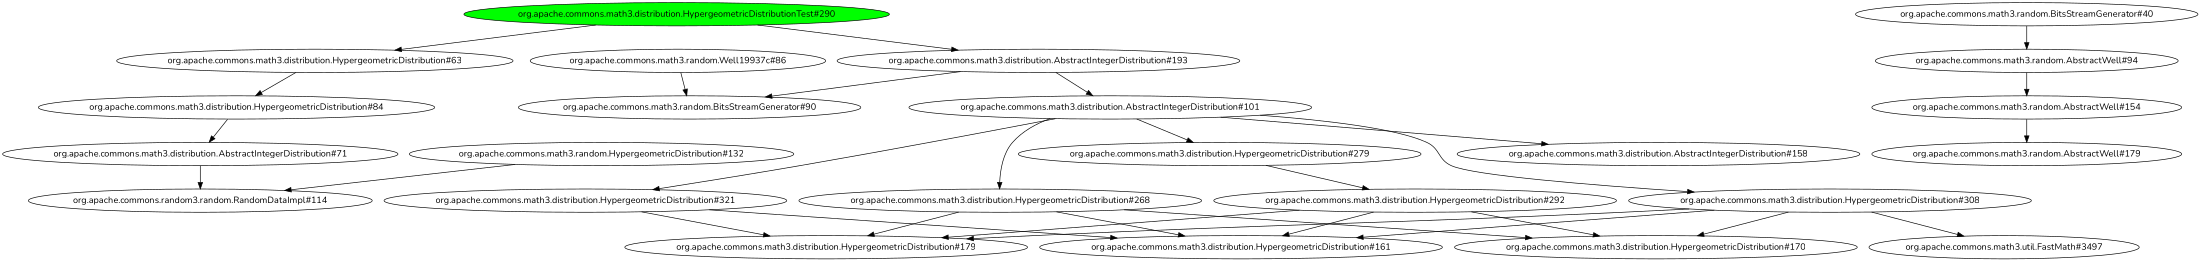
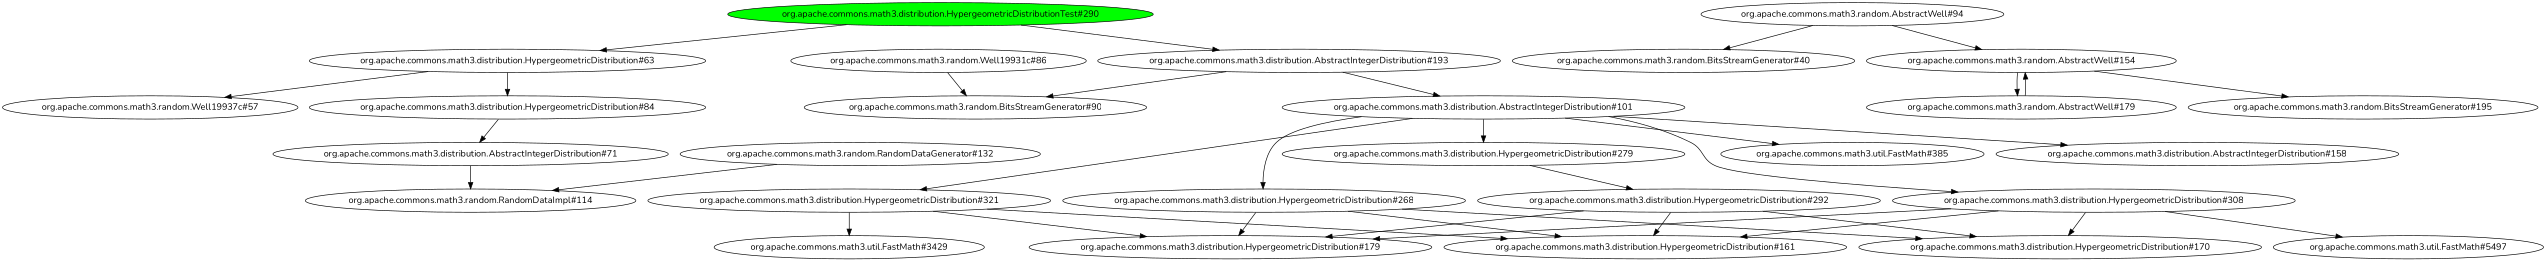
(2027, 34) -> (1771, 37)
(678, 61) -> (939, 61)
none -> (2026, 87)
none -> (150, 107)
none -> (2363, 107)
(602, 154) -> (860, 154)
none -> (1852, 154)
(200, 201) -> (471, 201)
none -> (849, 247)
(2004, 247) -> (2408, 247)
